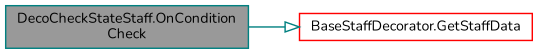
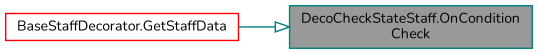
(267, 27) -> (257, 27)
